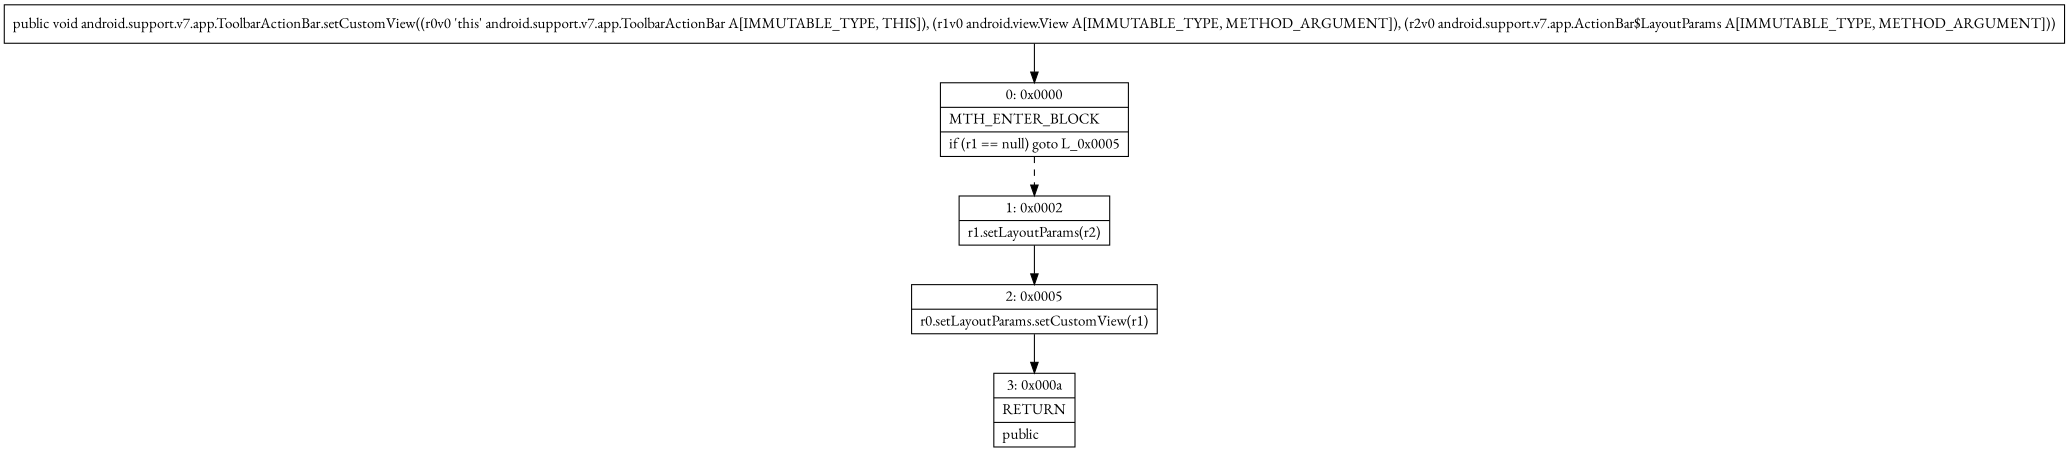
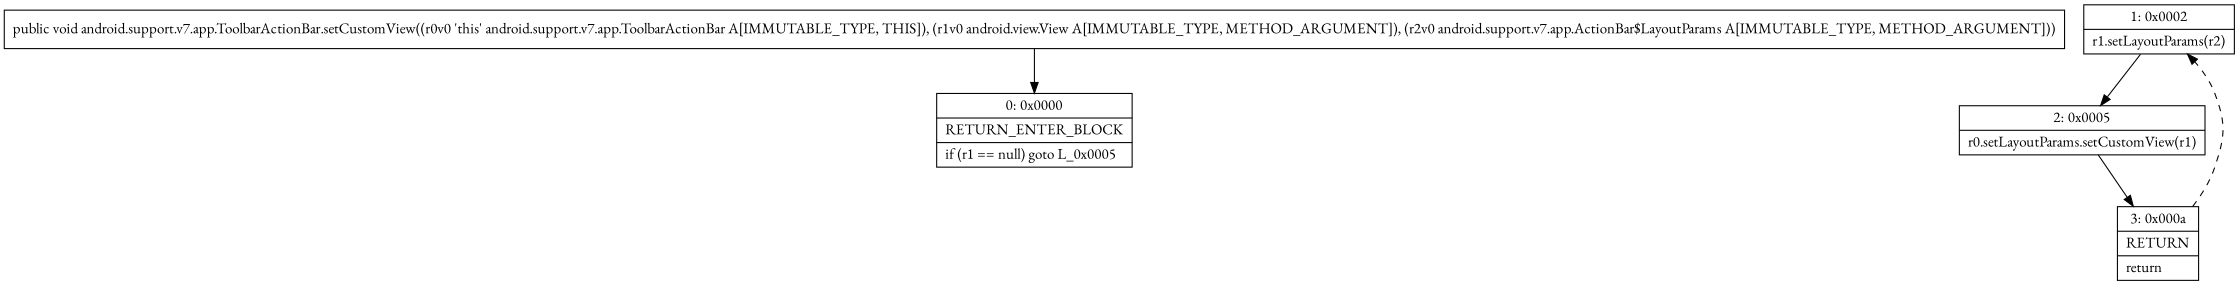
(1025, 119) -> (1034, 130)
(1034, 171) -> (2223, 134)
(1021, 434) -> (2144, 268)
